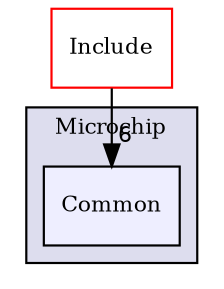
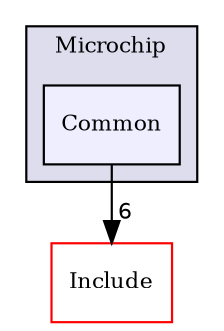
(112, 121) -> (112, 196)
